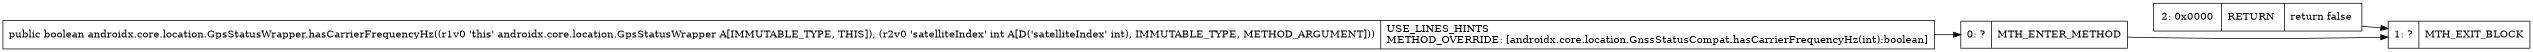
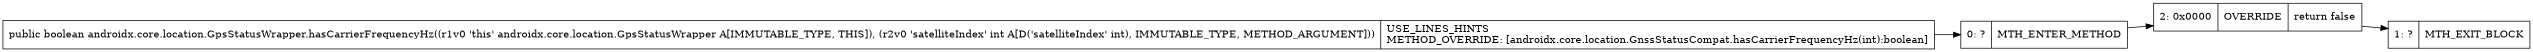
(2251, 17) -> (2253, 17)
(2254, 39) -> (2137, 27)
